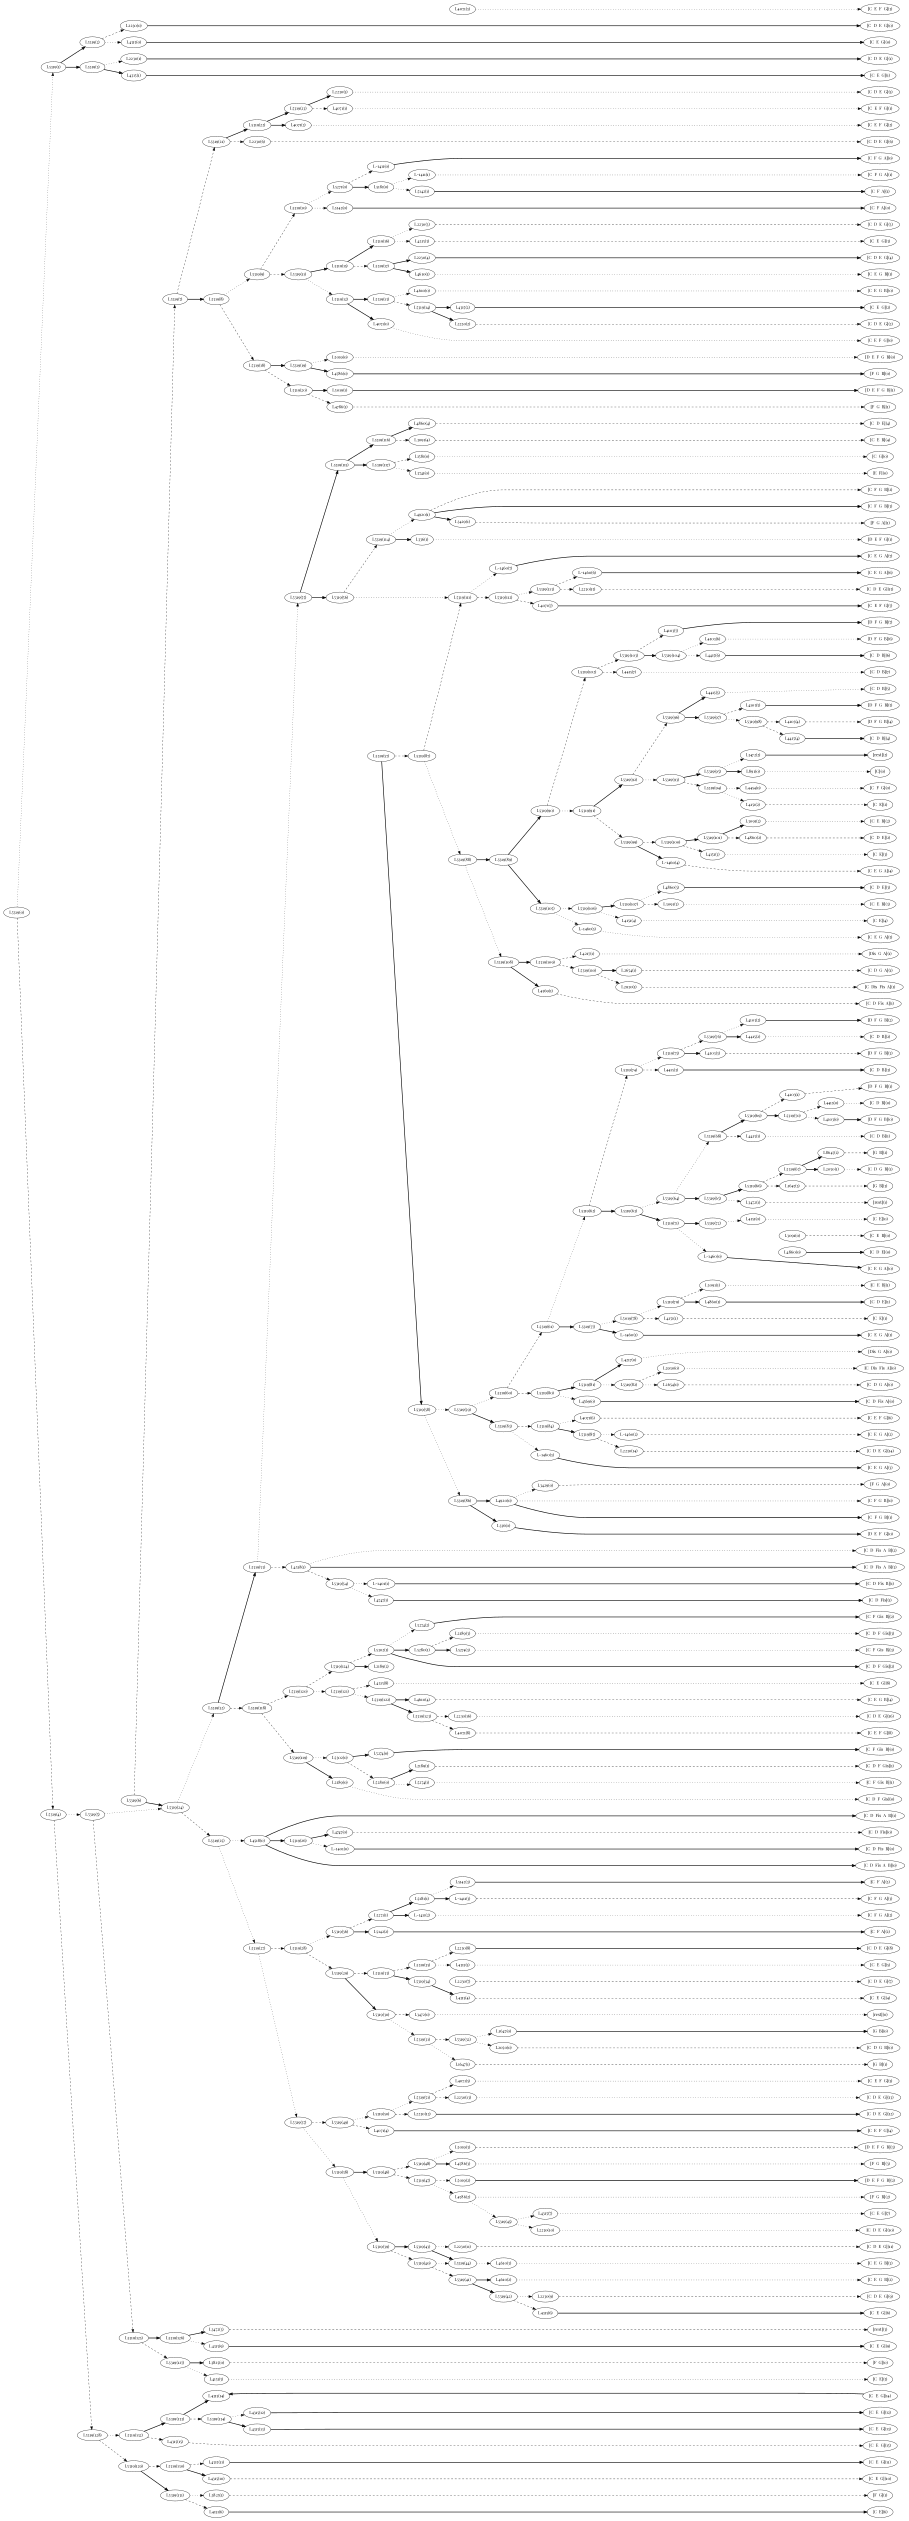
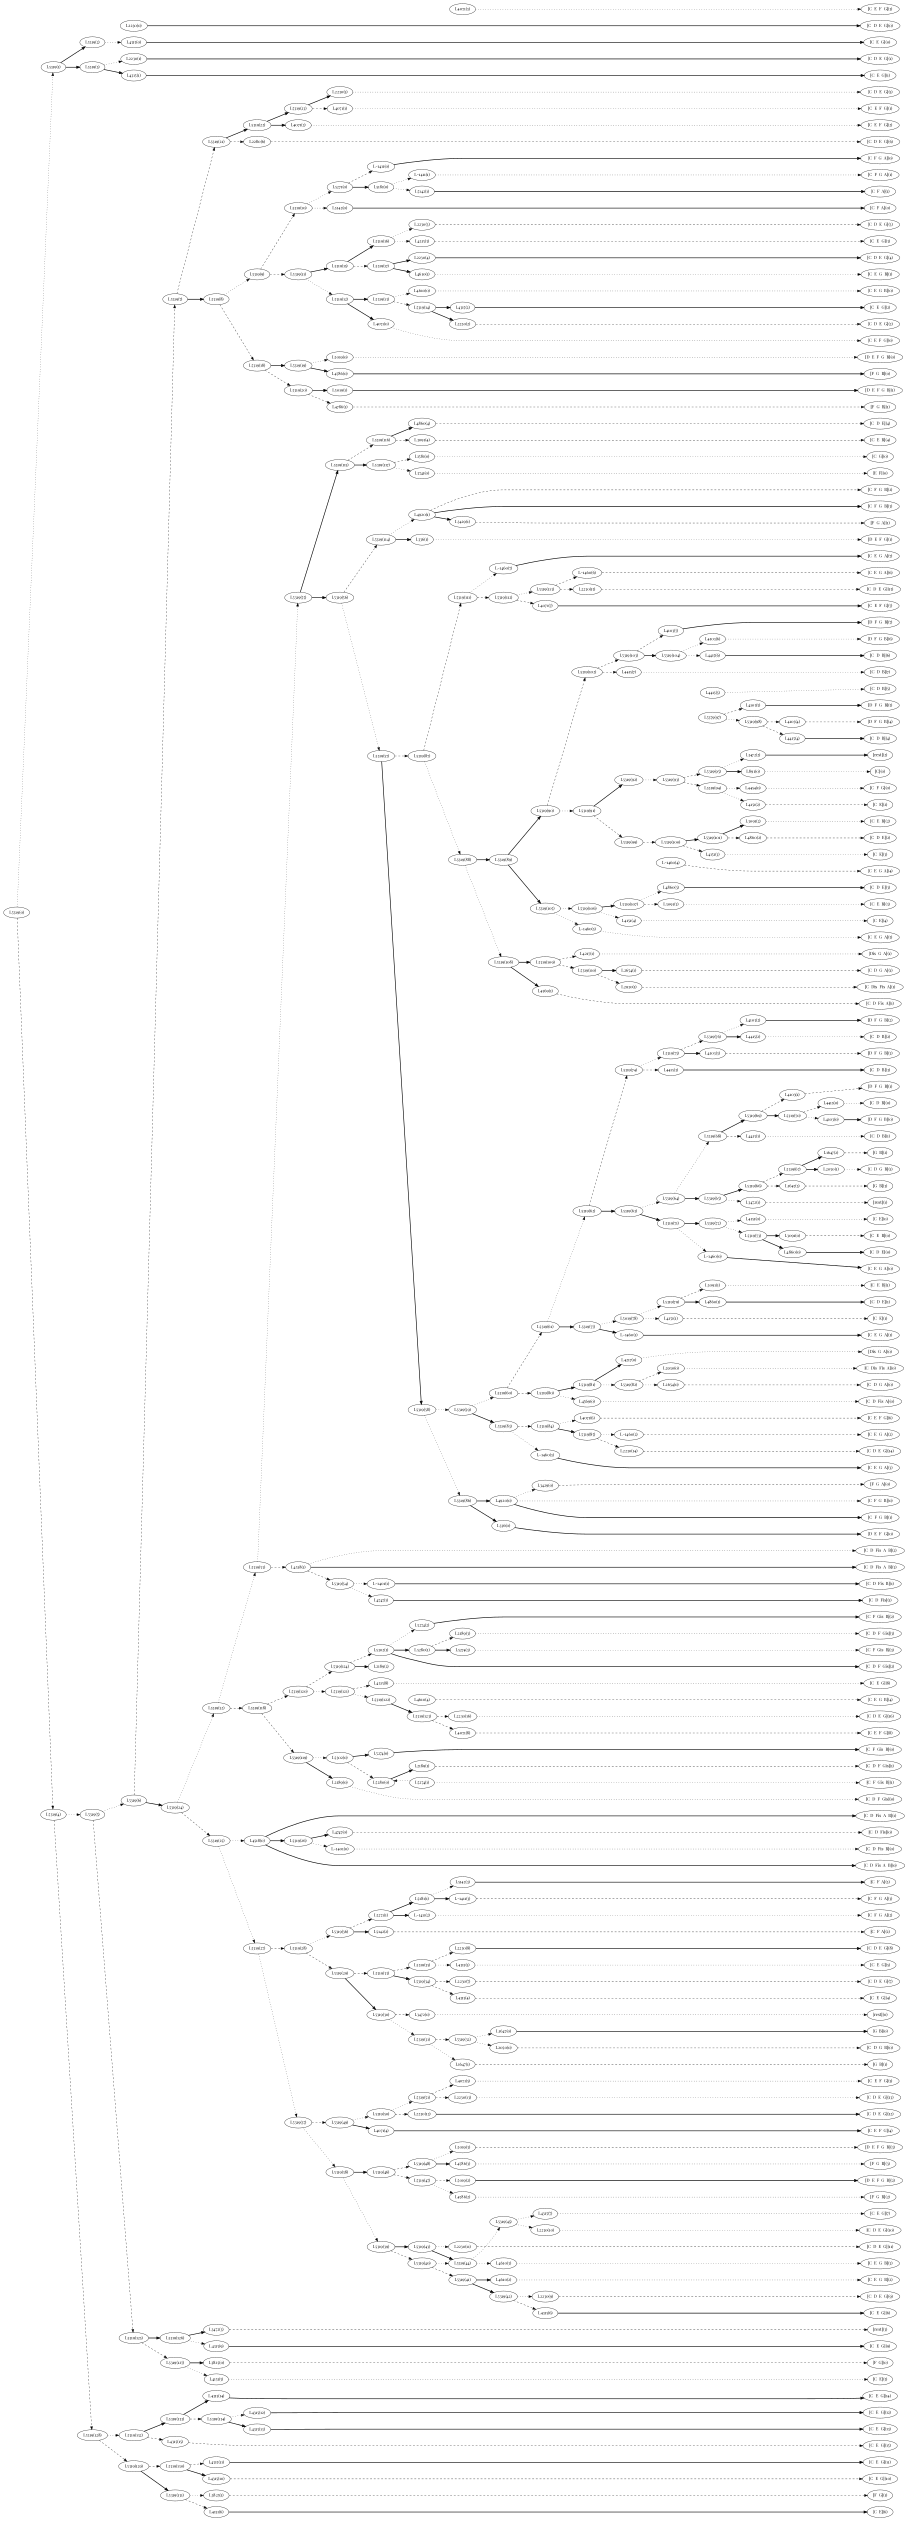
(111, 35) -> none
(257, 142) -> (257, 142)
(359, 453) -> (359, 453)
(730, 573) -> (730, 573)
(399, 598) -> (360, 675)
(671, 718) -> none
(713, 718) -> (713, 718)
(690, 776) -> (690, 776)
(648, 852) -> none
(831, 1153) -> (831, 1153)
none -> (753, 1236)
(649, 1319) -> (649, 1319)
(728, 1402) -> (728, 1402)
(236, 1639) -> (236, 1639)
(401, 1700) -> none
(401, 1785) -> (404, 1781)
(131, 1811) -> (112, 1808)
(605, 1849) -> (605, 1849)
(627, 1932) -> (627, 1932)
none -> (441, 1982)
(441, 1989) -> (441, 1989)
(359, 2126) -> (359, 2126)
(482, 2209) -> (488, 2244)
(548, 2393) -> (545, 2399)
